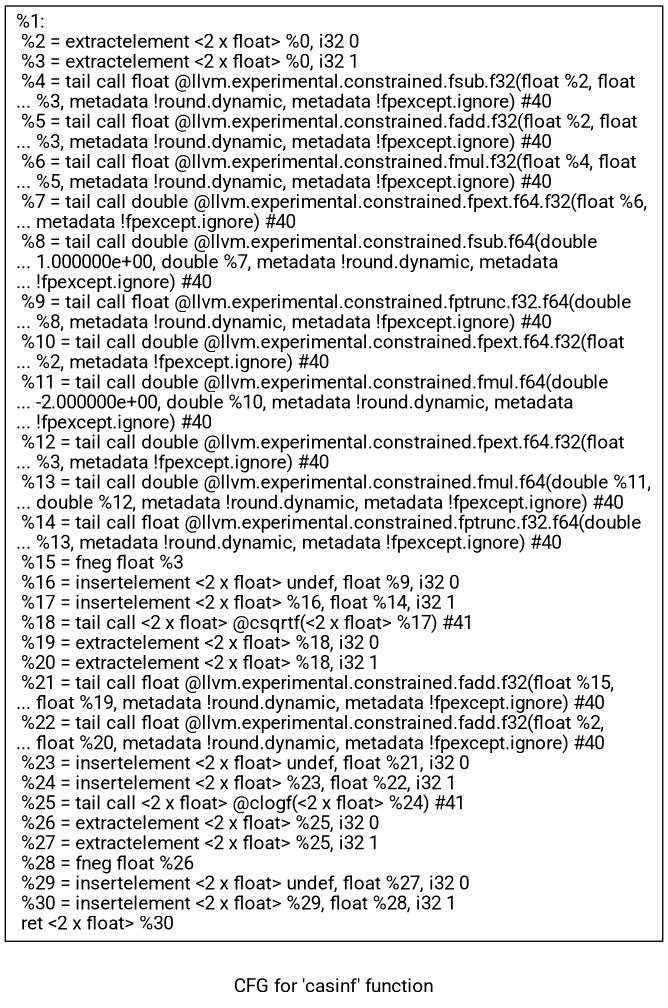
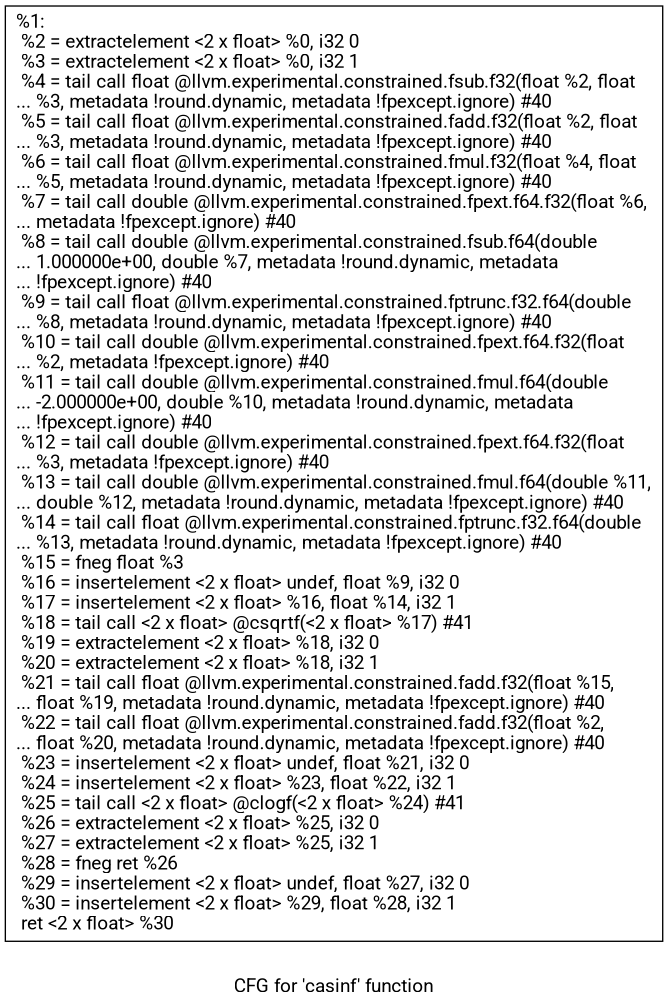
(105, 864) -> (97, 864)
